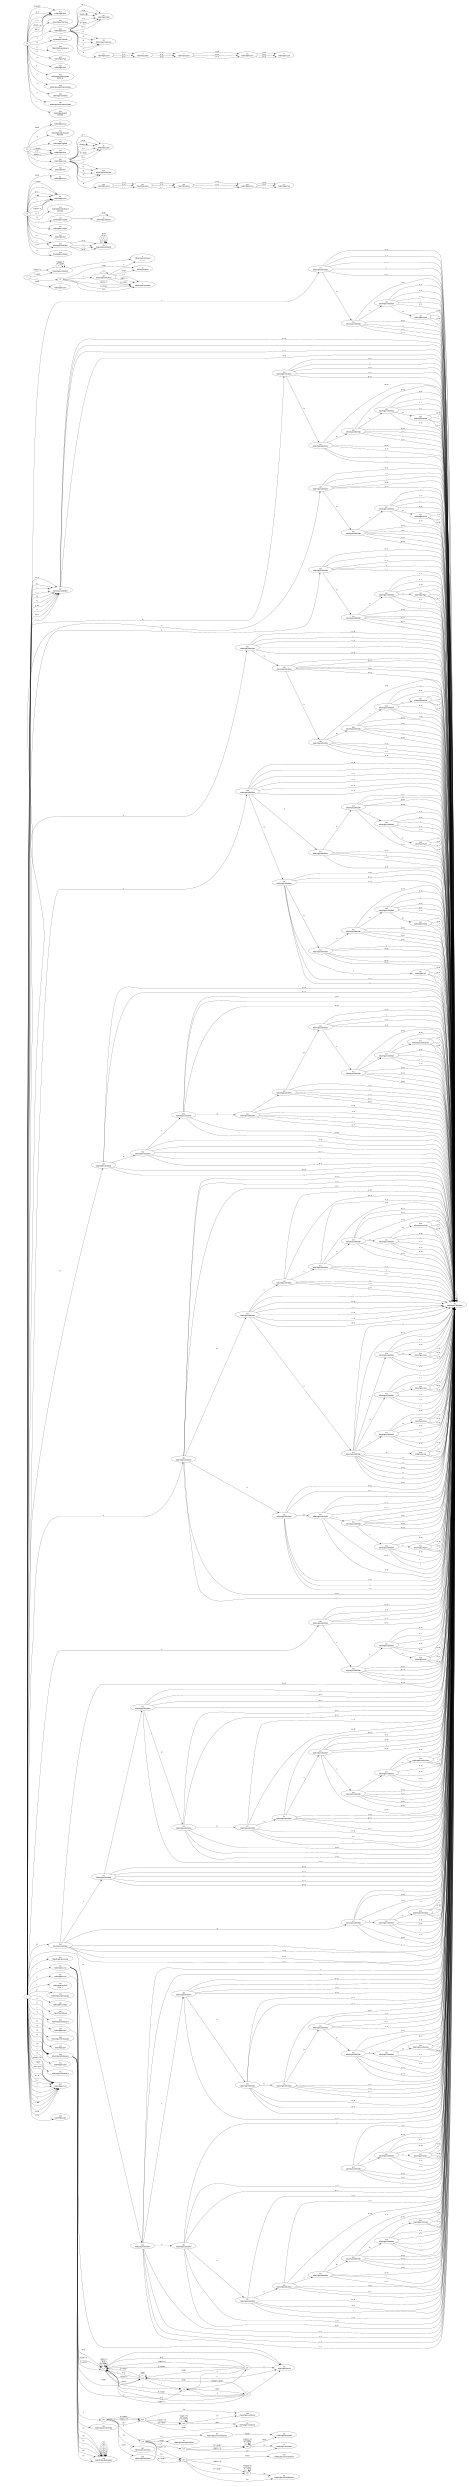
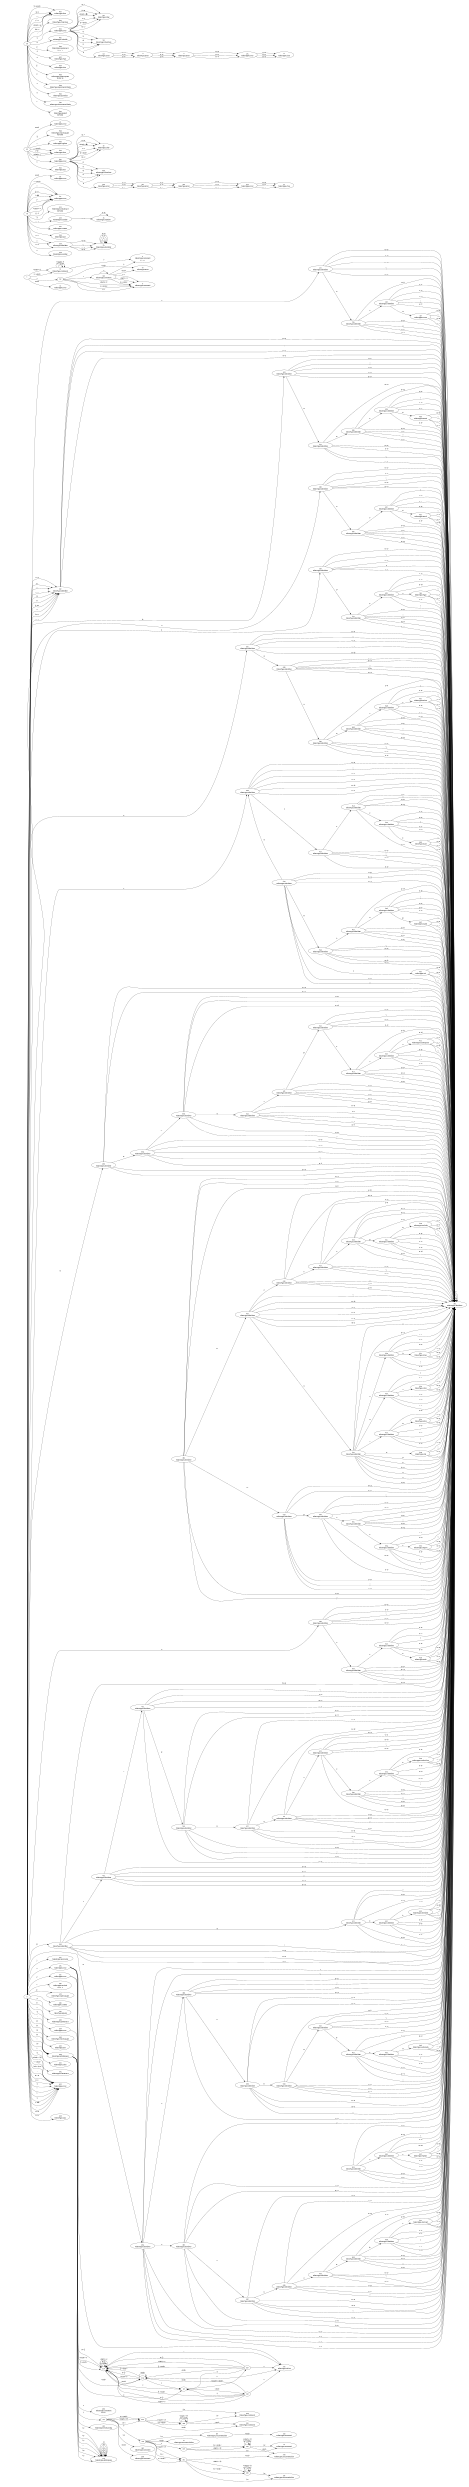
(265, 837) -> (261, 839)
(31, 1674) -> none
none -> (104, 2411)
(263, 2442) -> (262, 2450)
